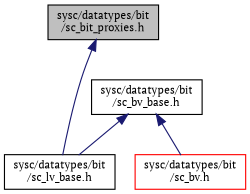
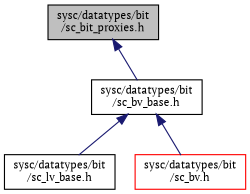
(75, 102) -> (128, 65)
